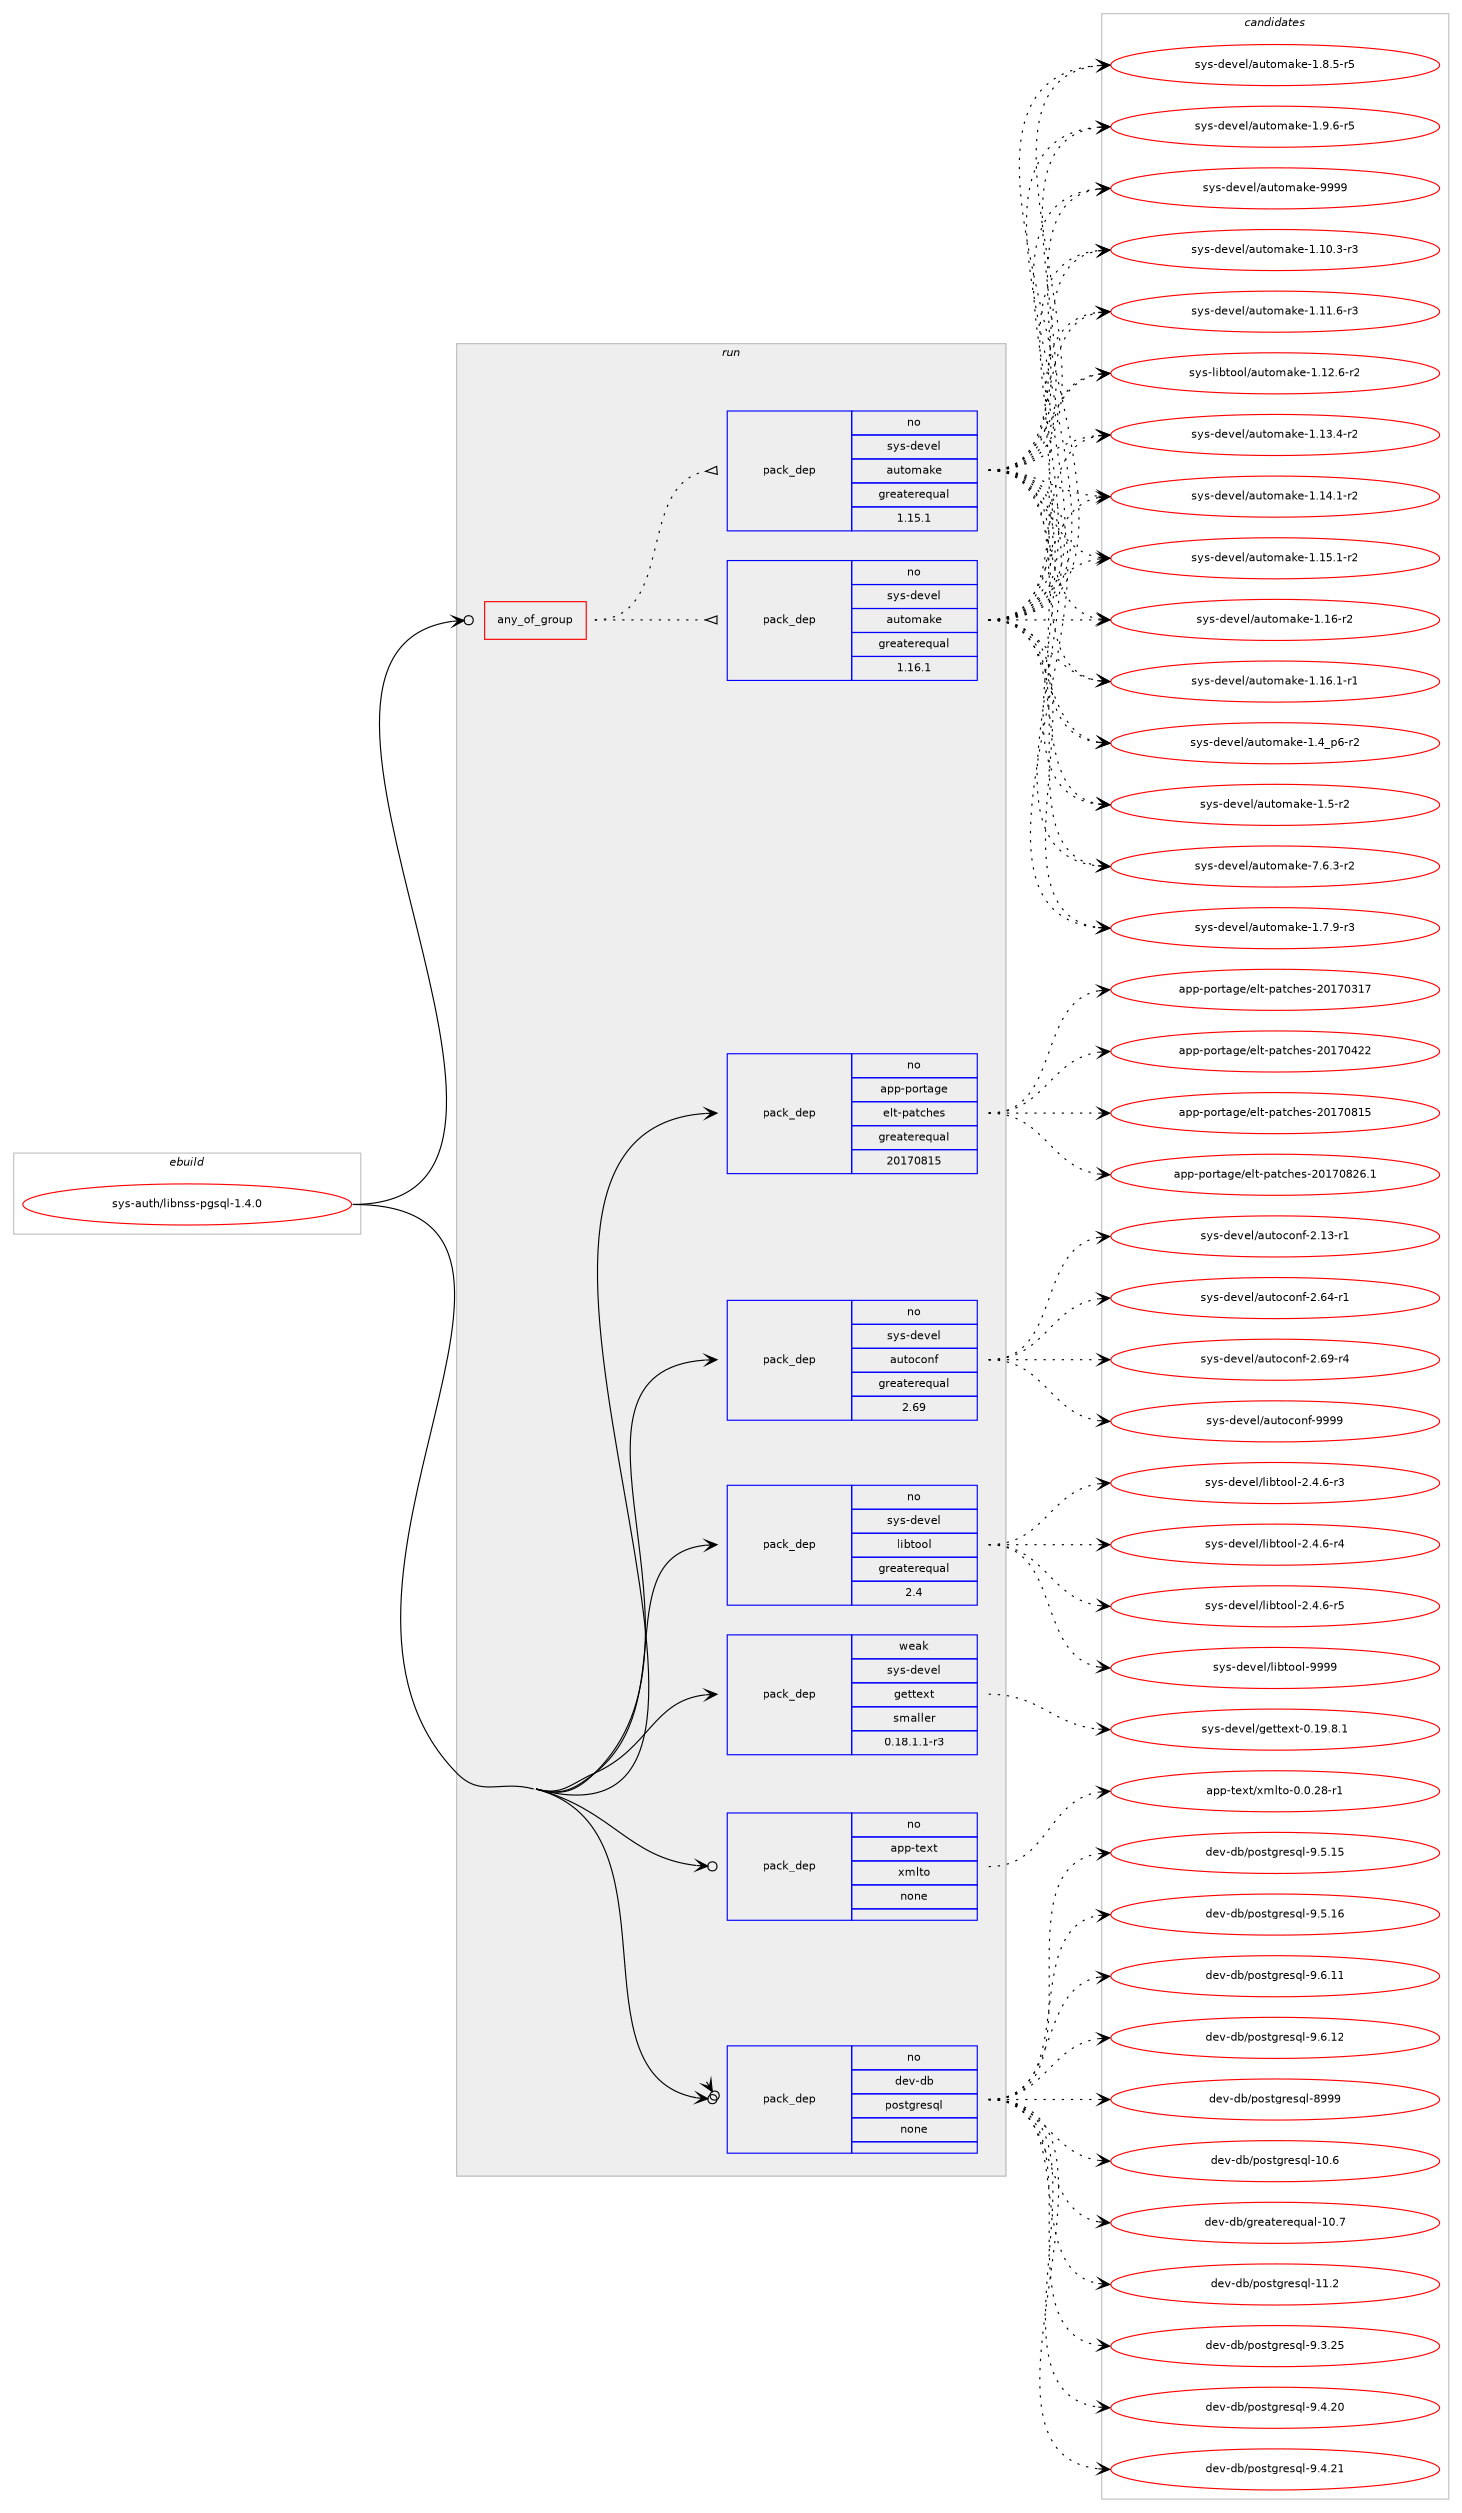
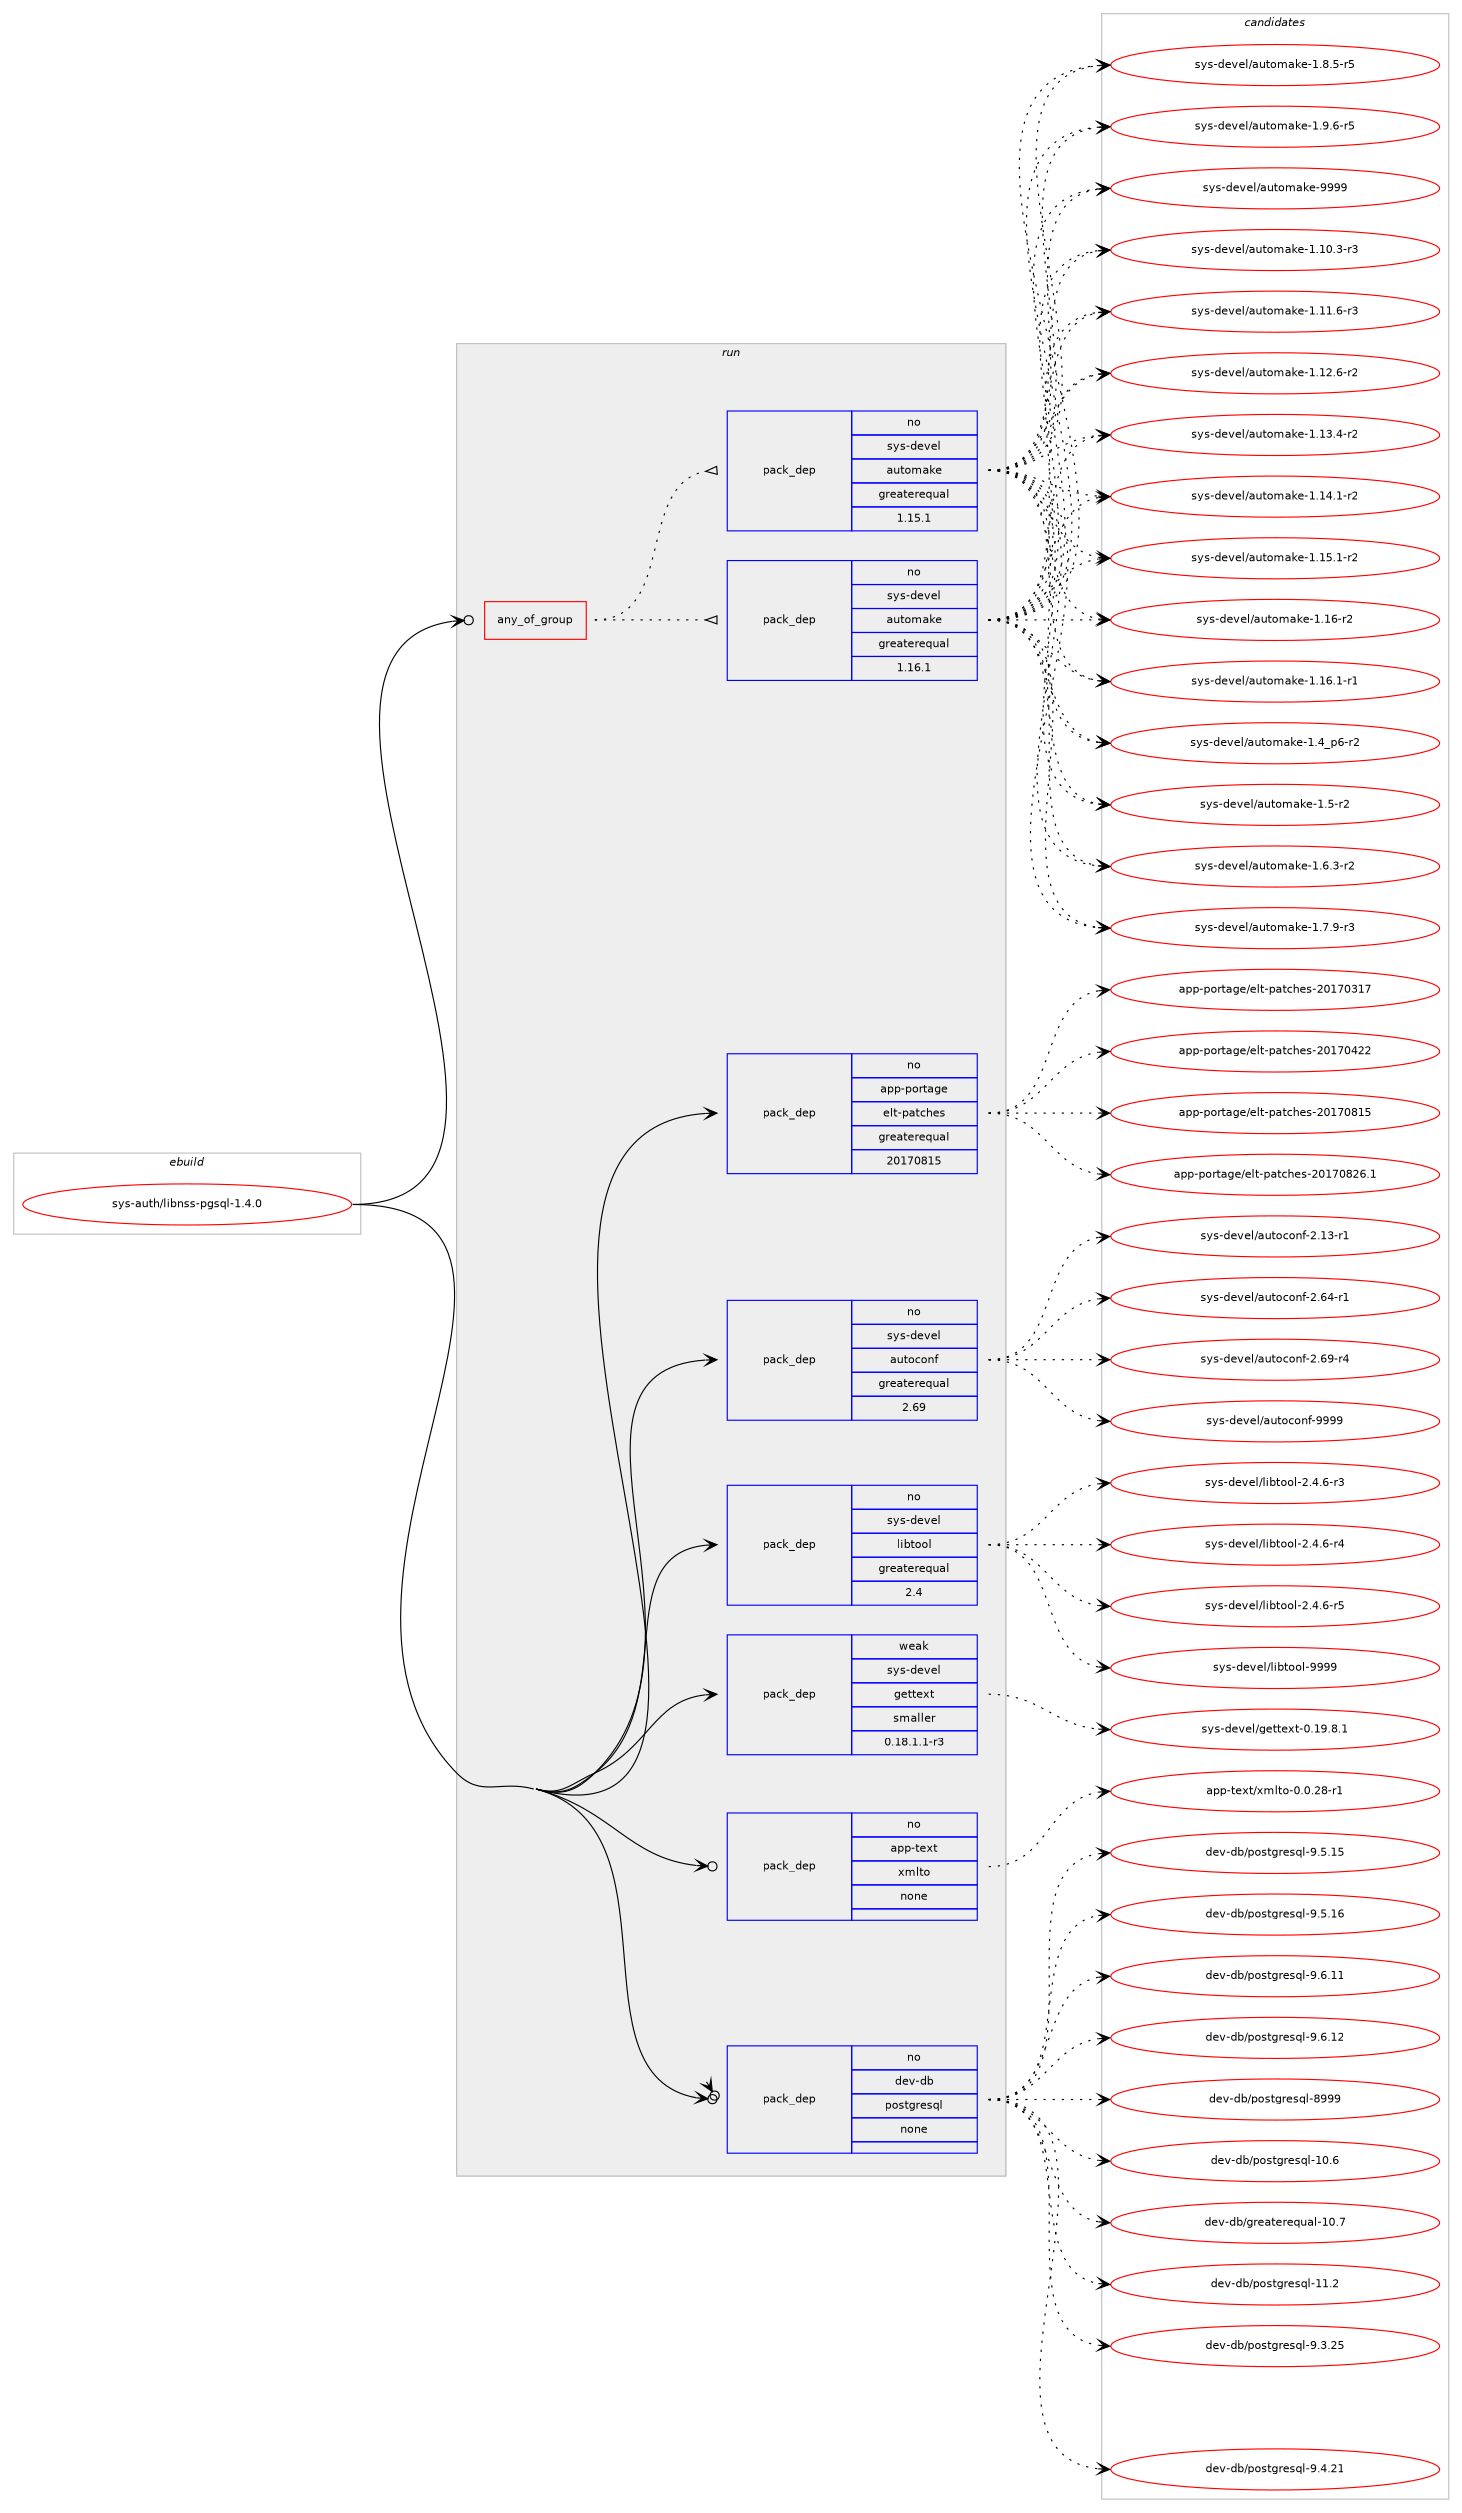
(1275, 373) -> (1275, 373)
(1275, 867) -> (1275, 867)
(1275, 2408) -> none
